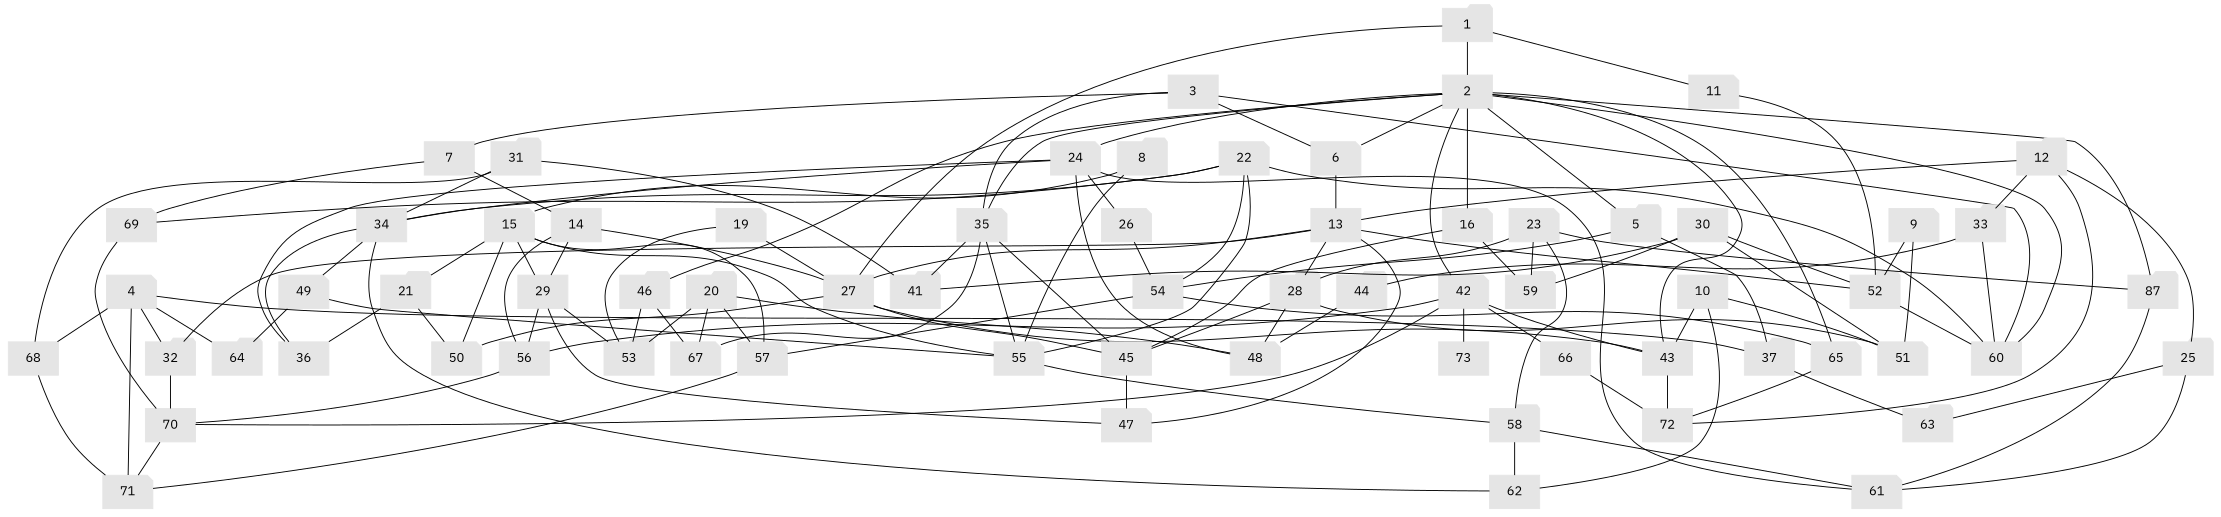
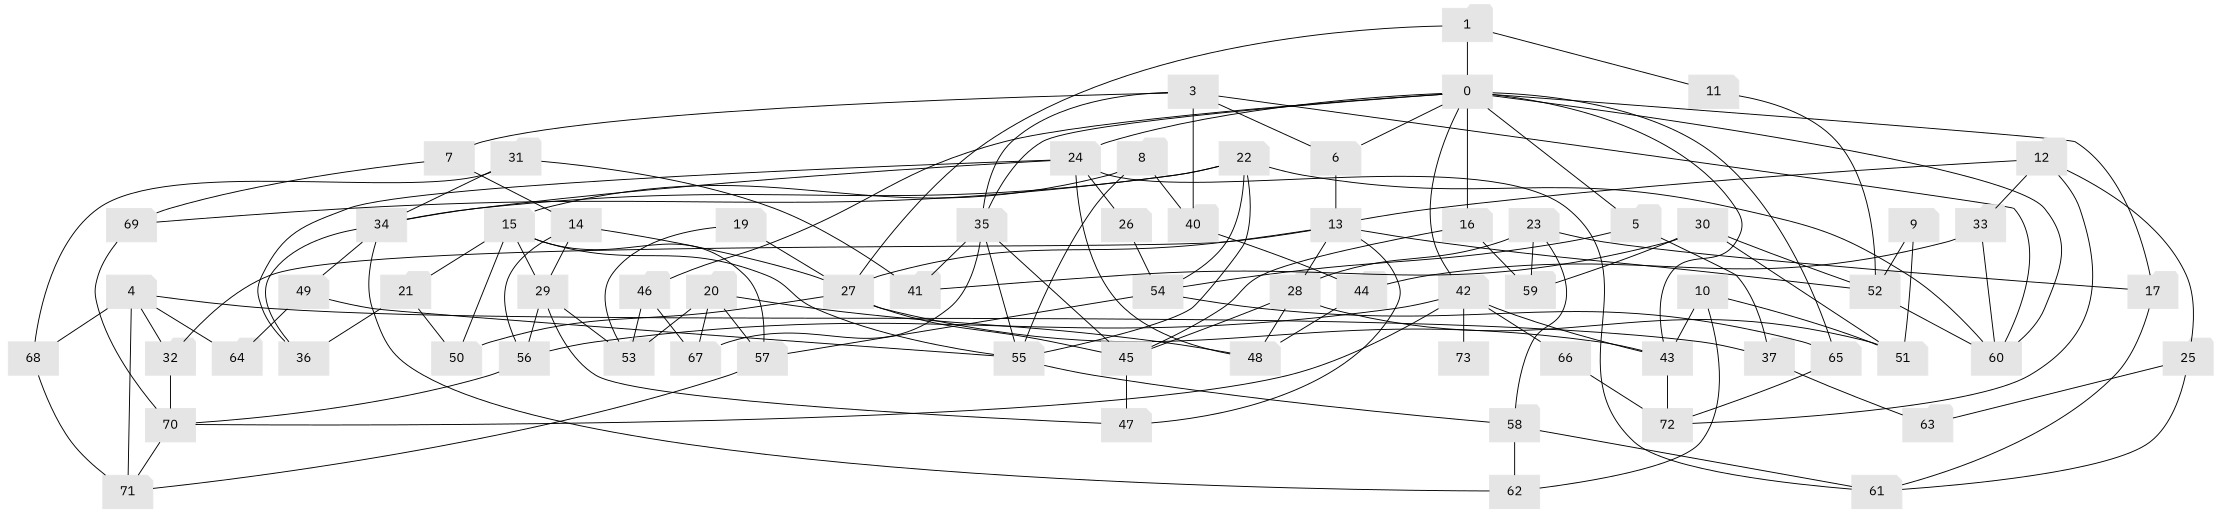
(1467, 92) -> (1467, 92)
none -> (1193, 225)
(2153, 292) -> (2153, 292)
